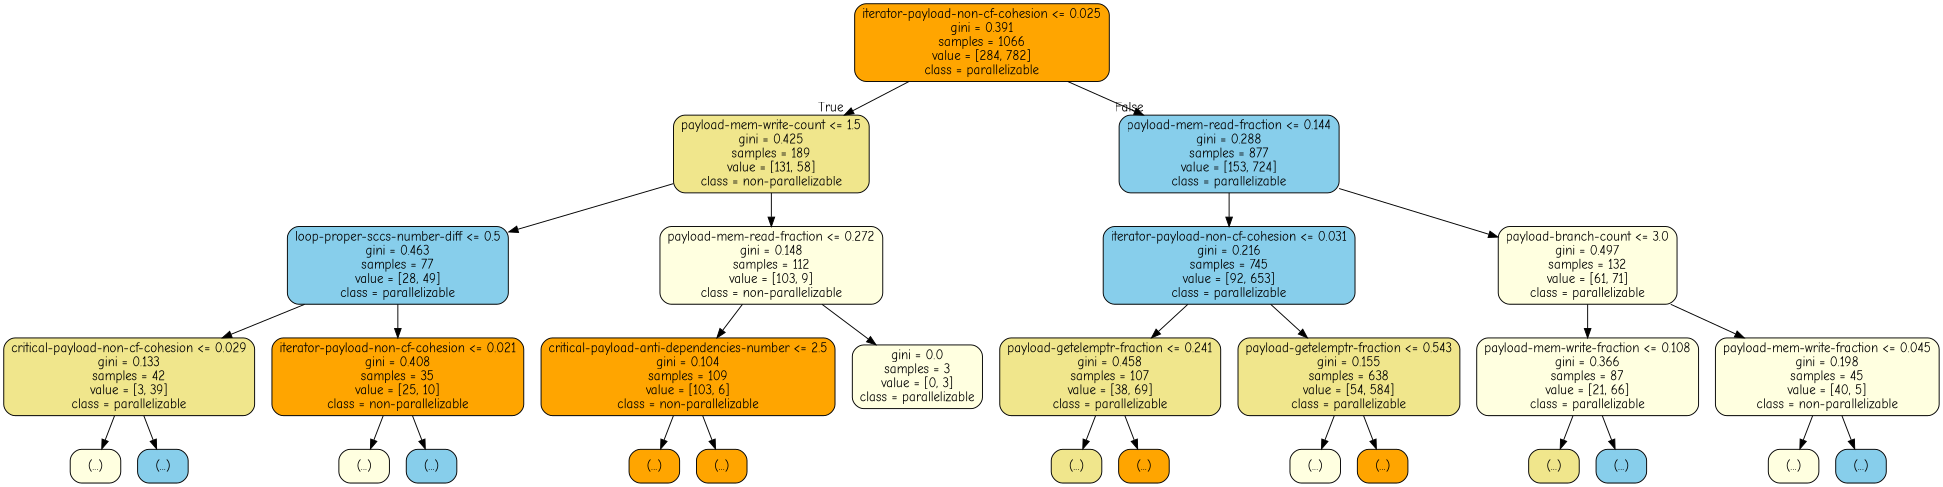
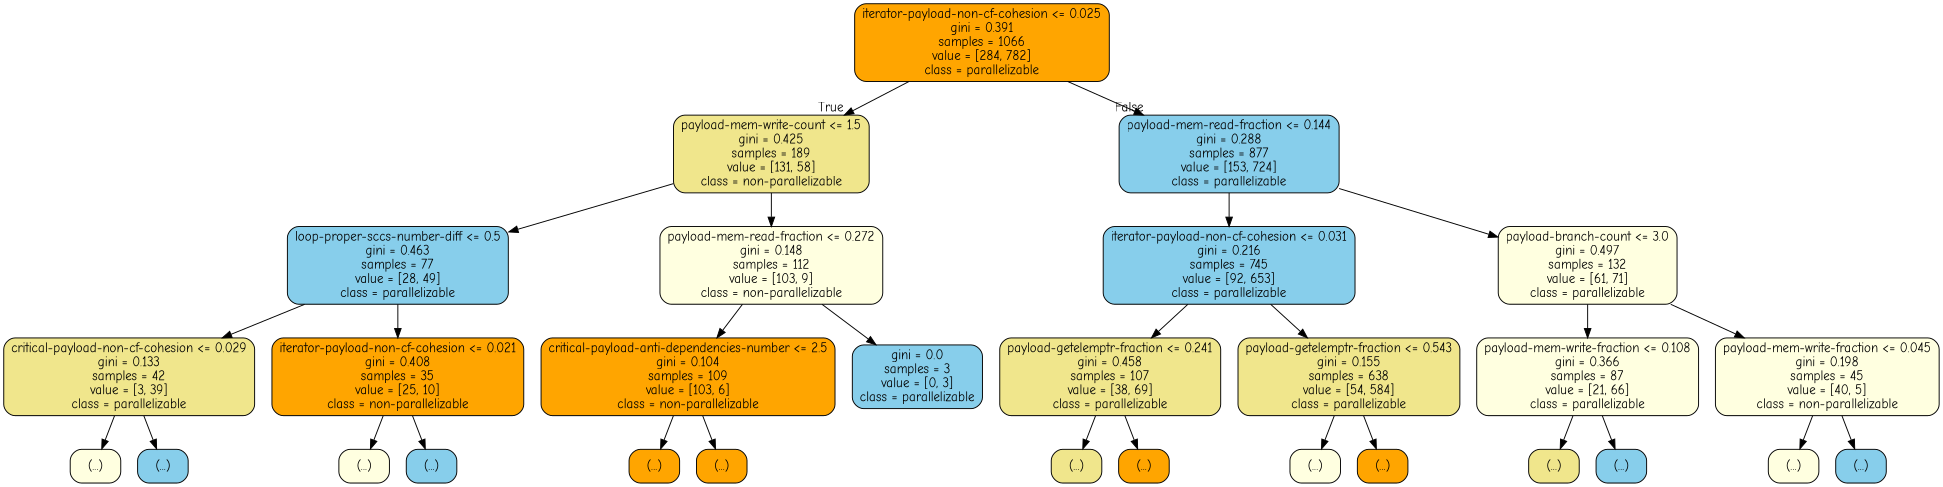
(917, 377) -> (917, 377)
